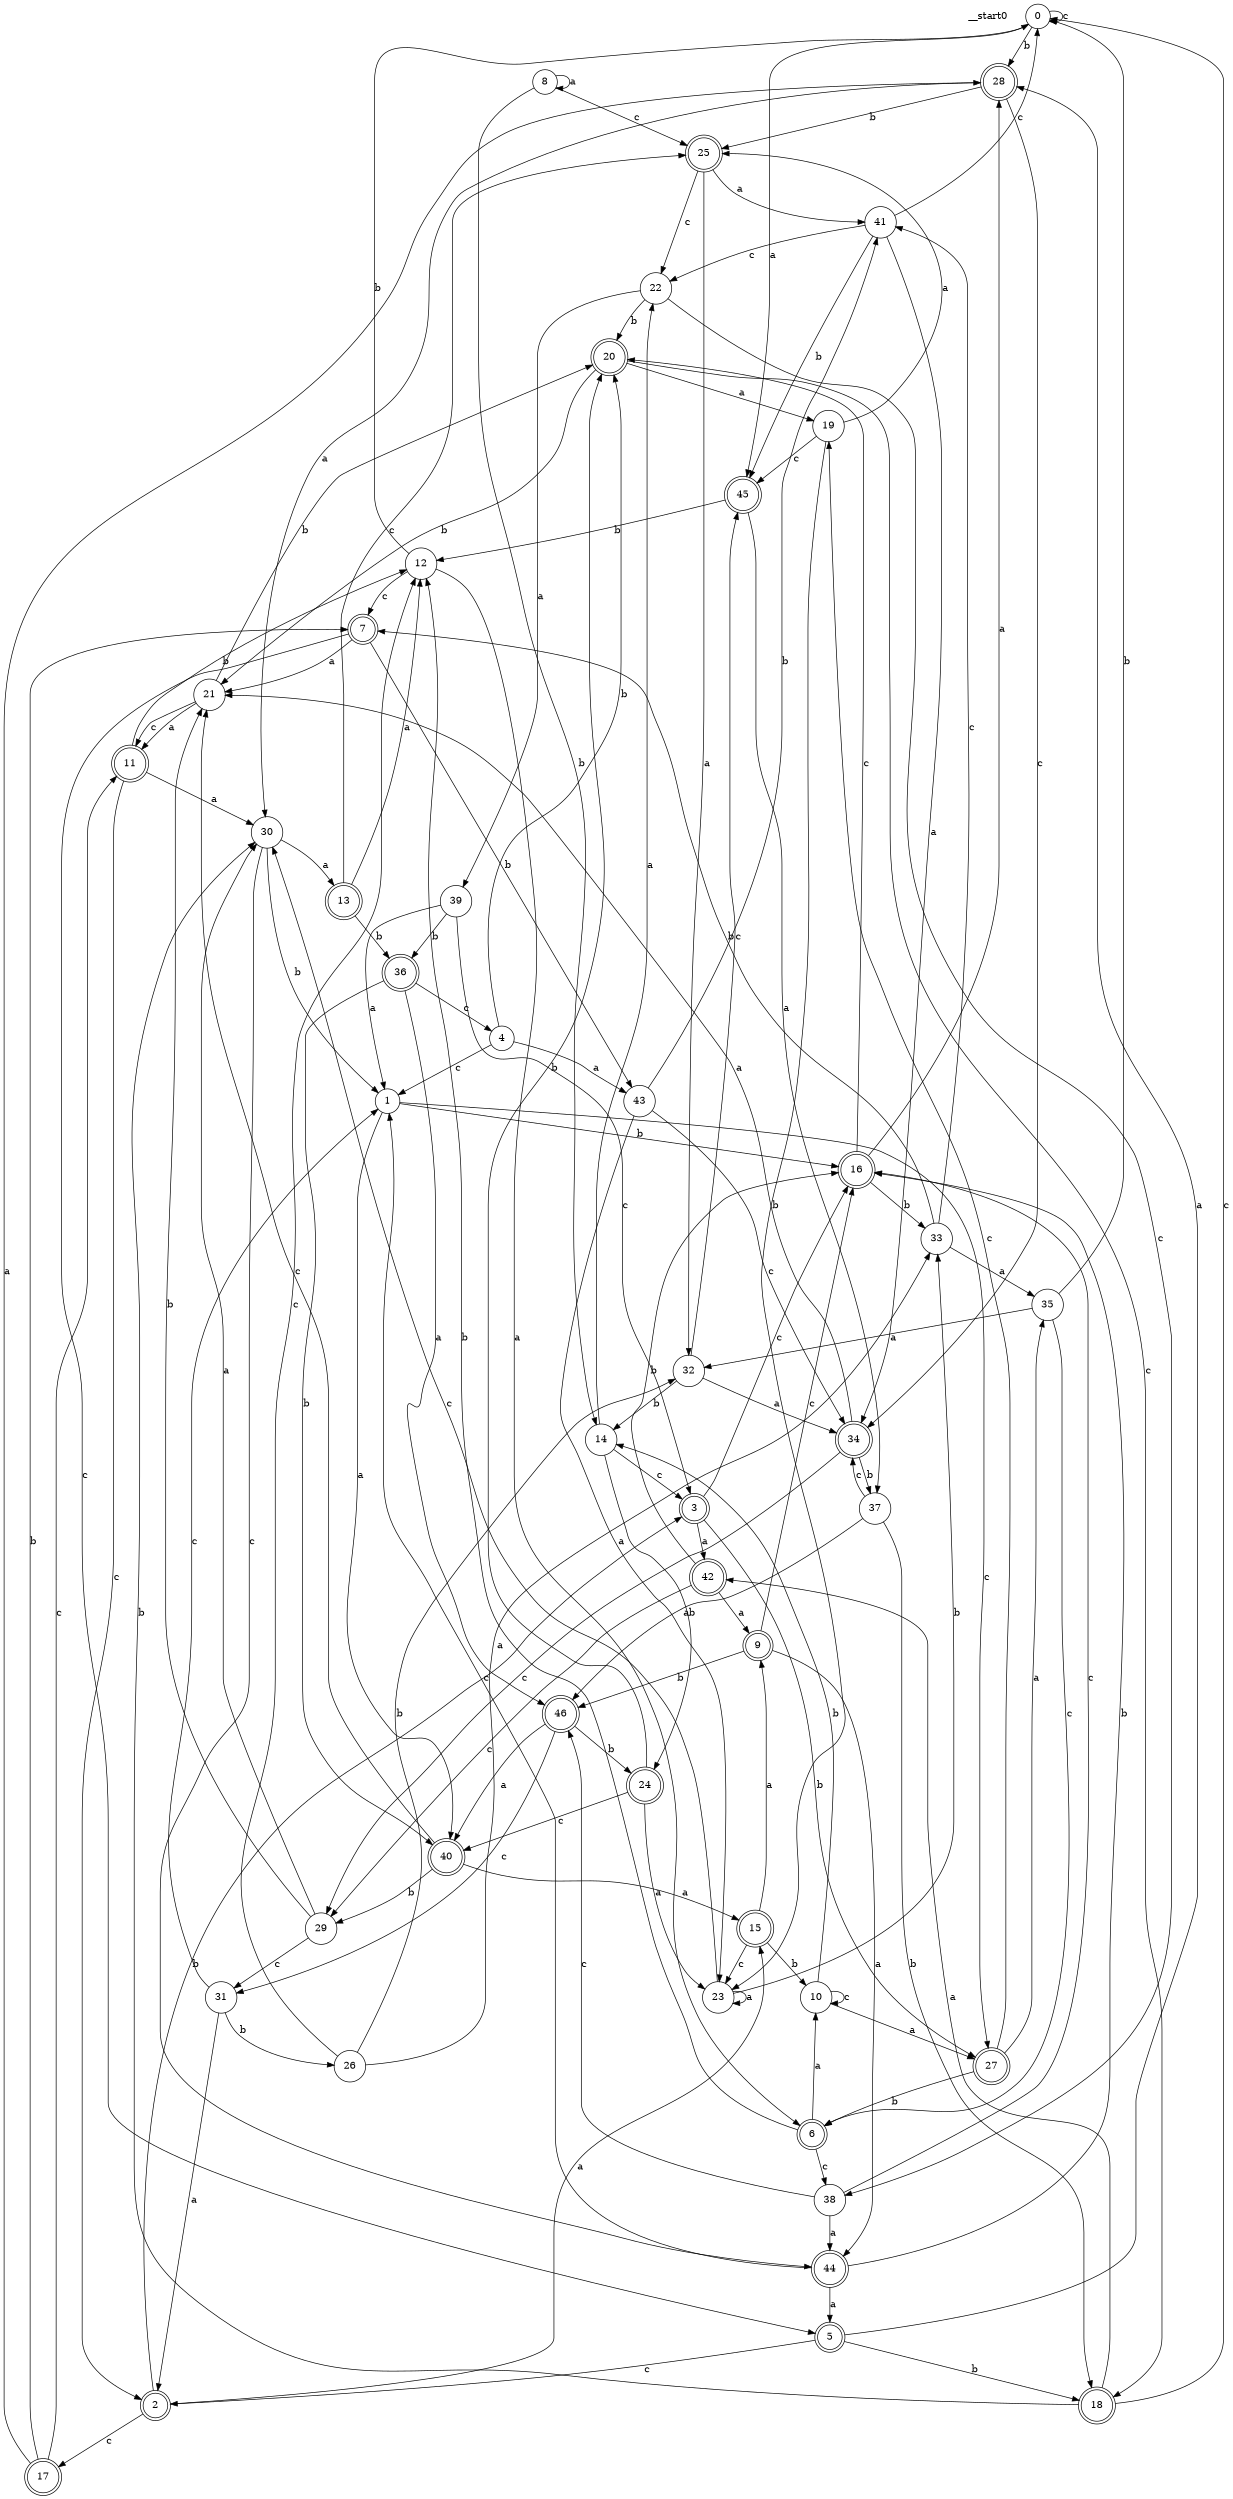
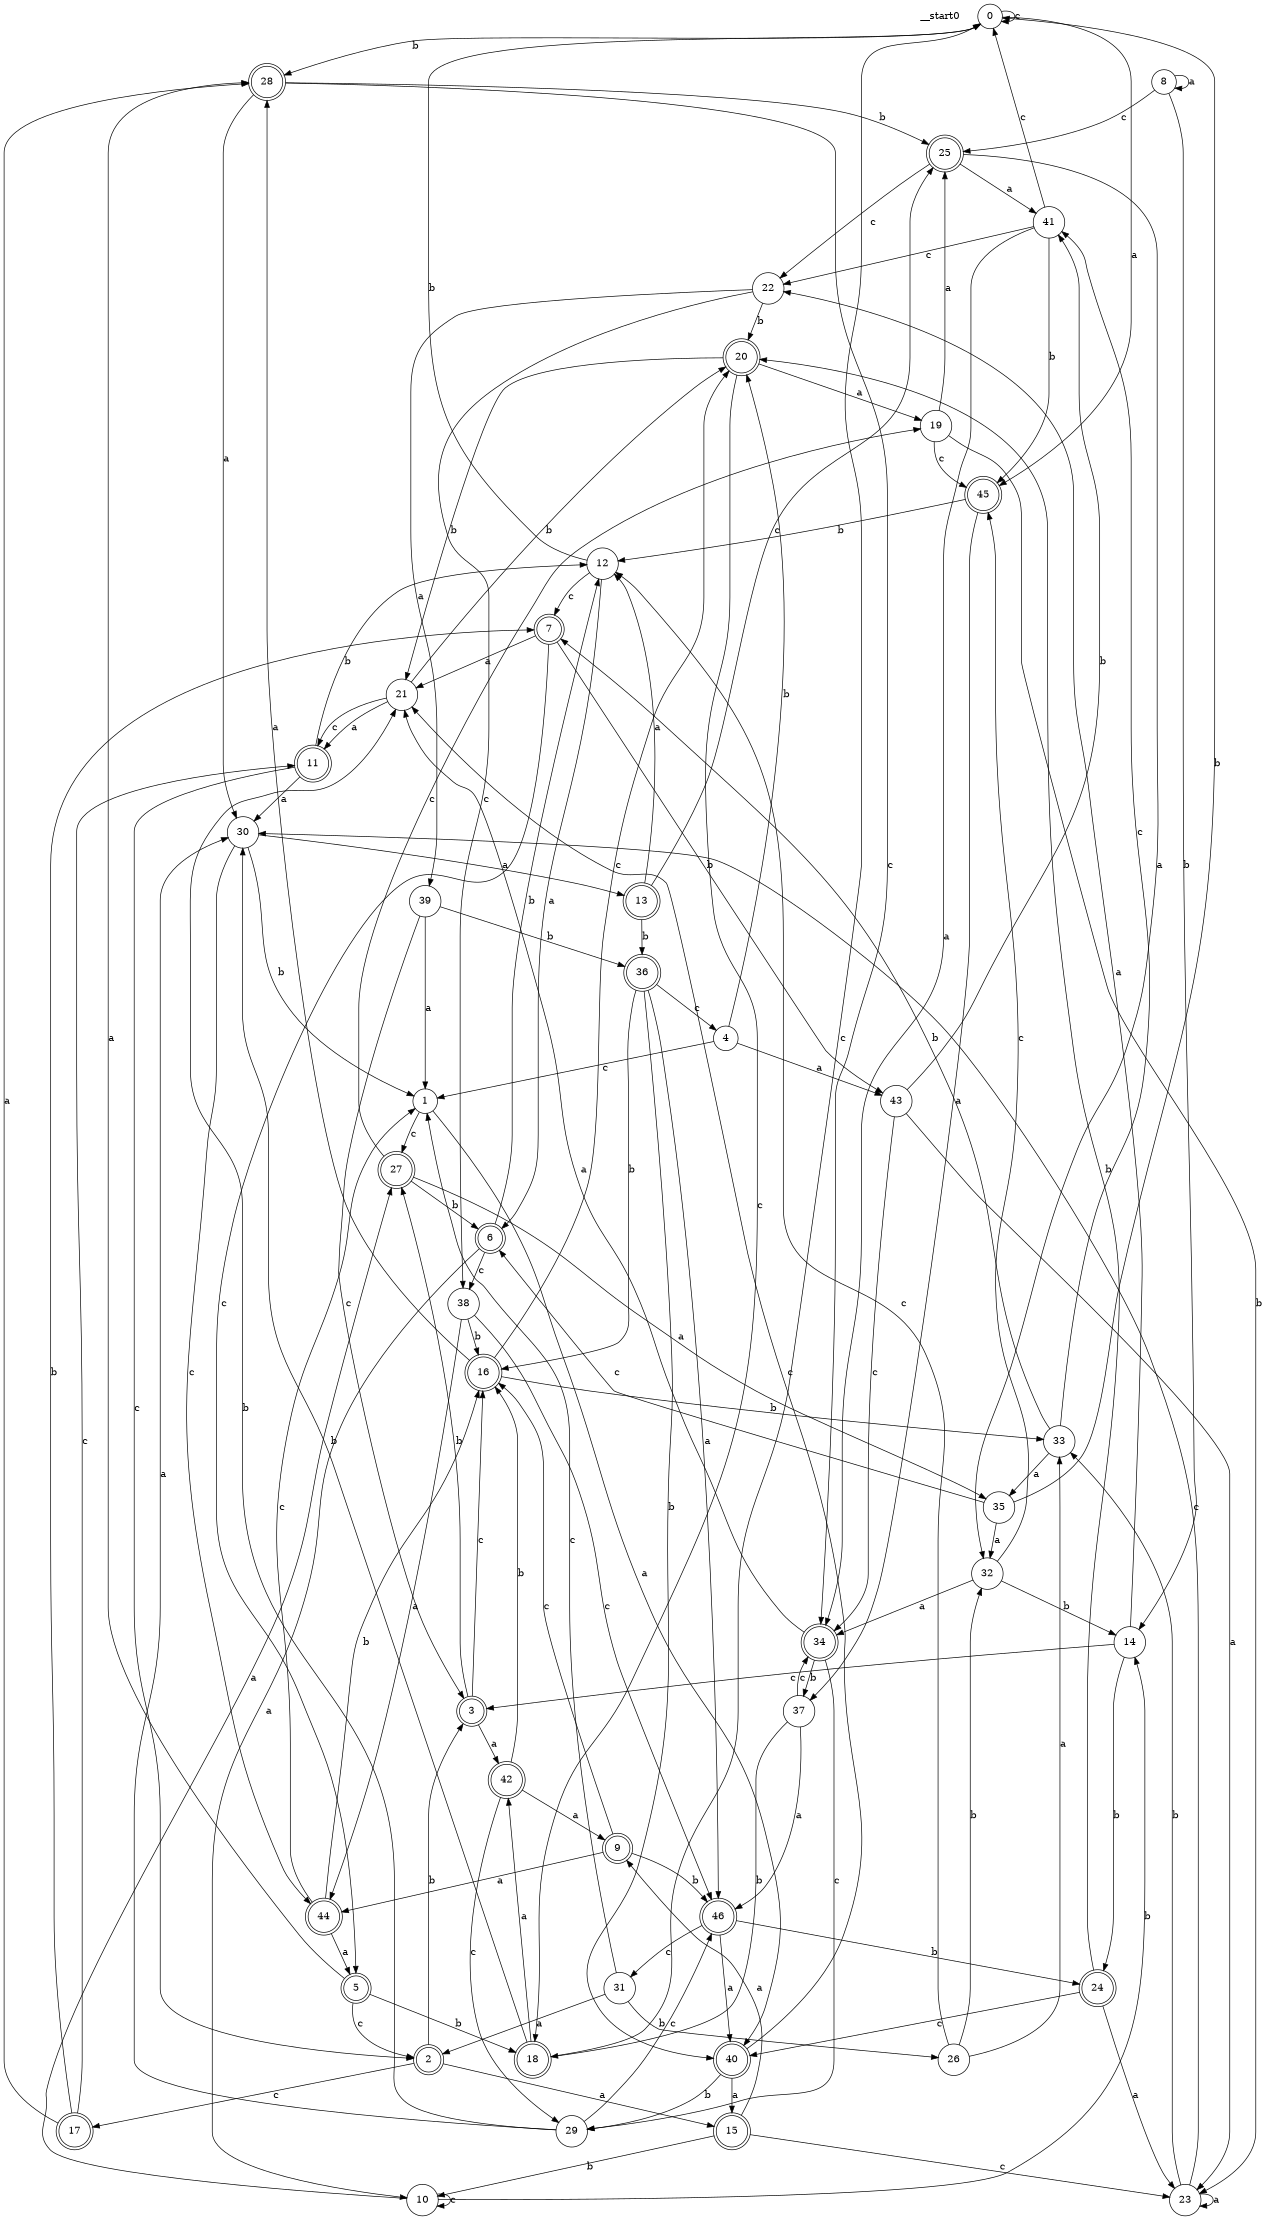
(594, 1132) -> (629, 1224)
(1091, 1678) -> (478, 1337)
(274, 1961) -> (649, 2053)
